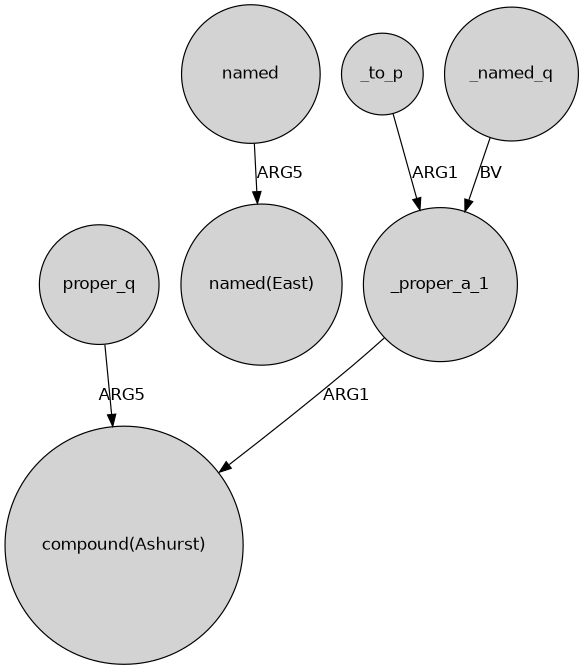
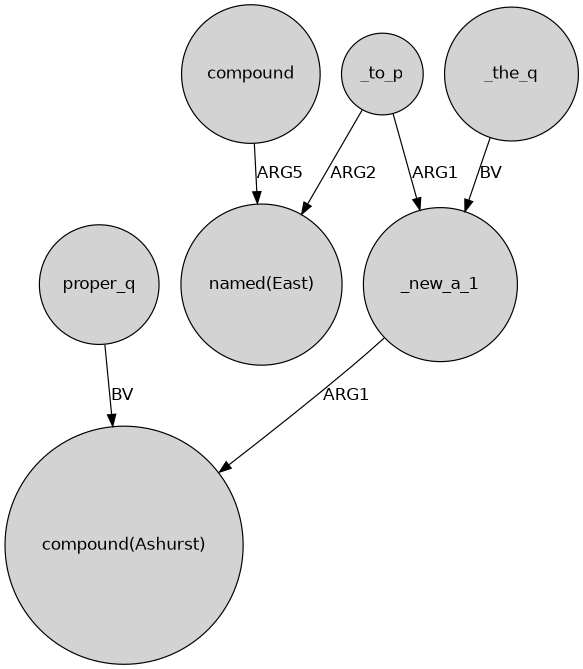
(251, 74) -> (251, 74)
(511, 74) -> (511, 74)
none -> (335, 157)
(440, 285) -> (440, 285)
(122, 396) -> (122, 396)
